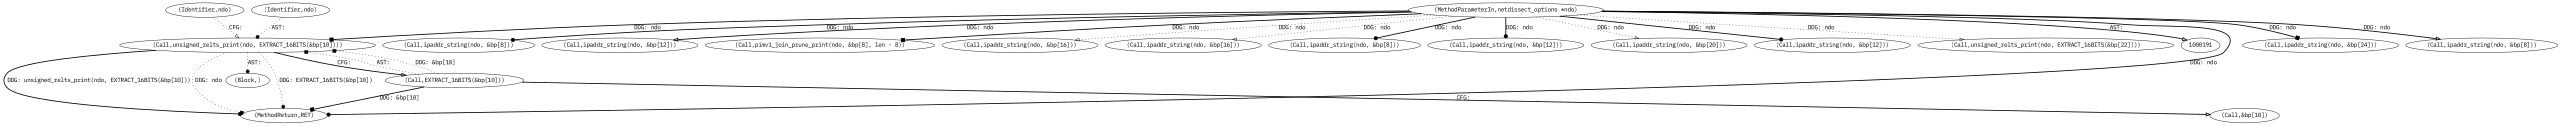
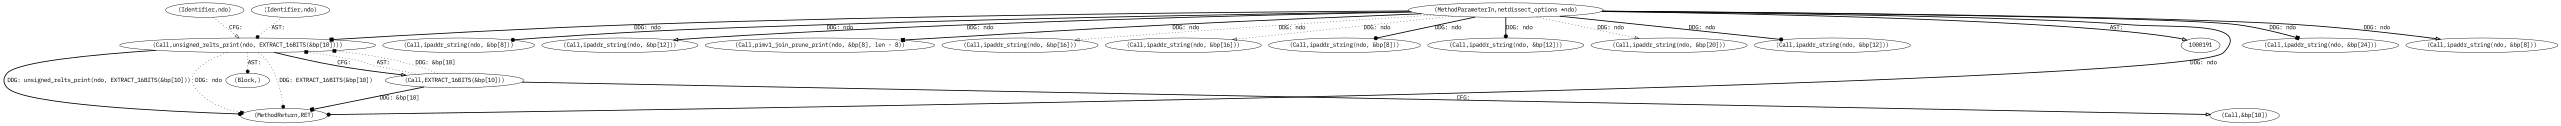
(2046, 45) -> none
